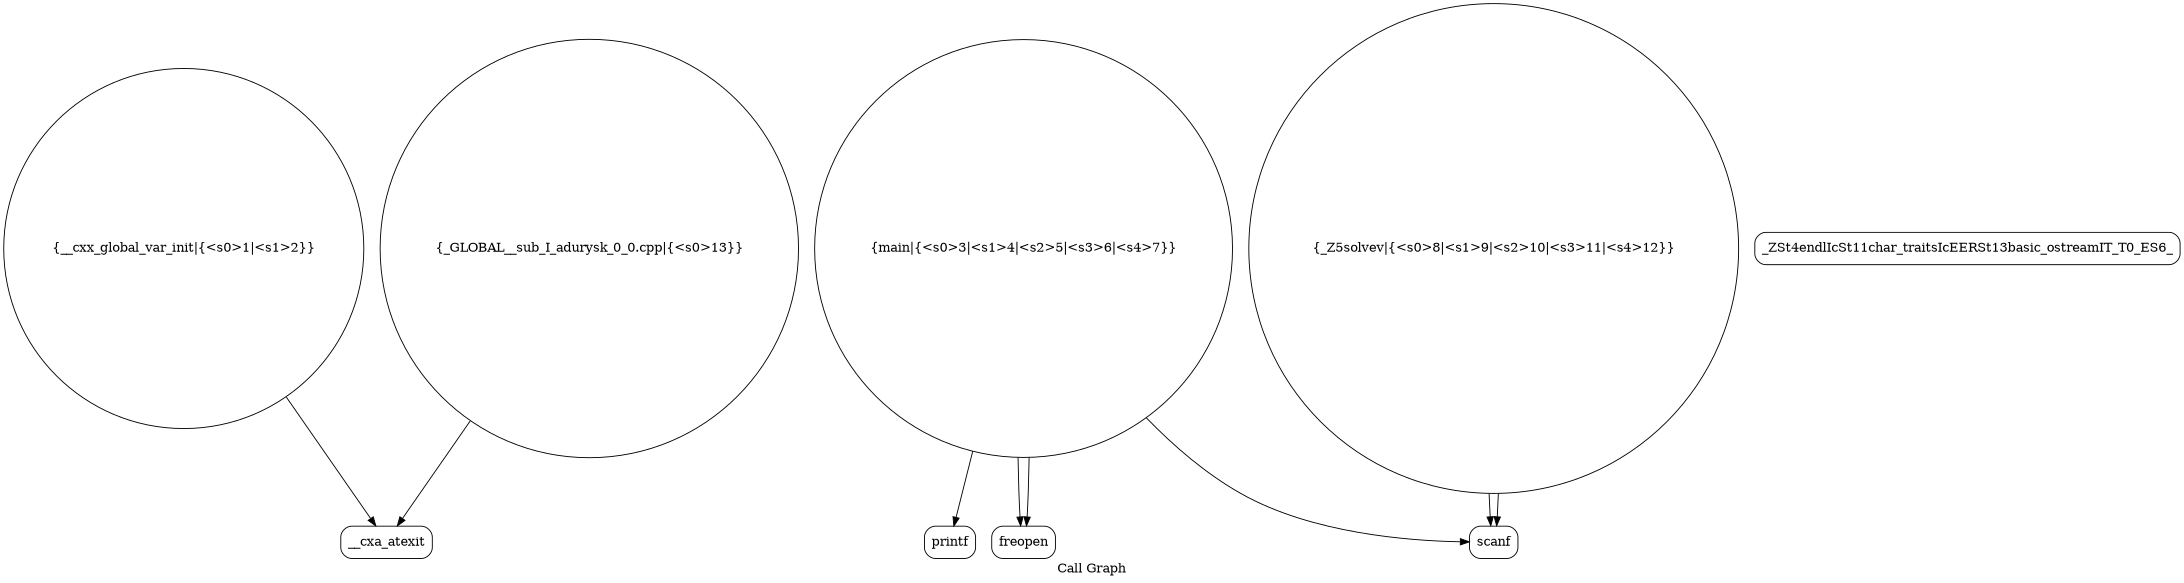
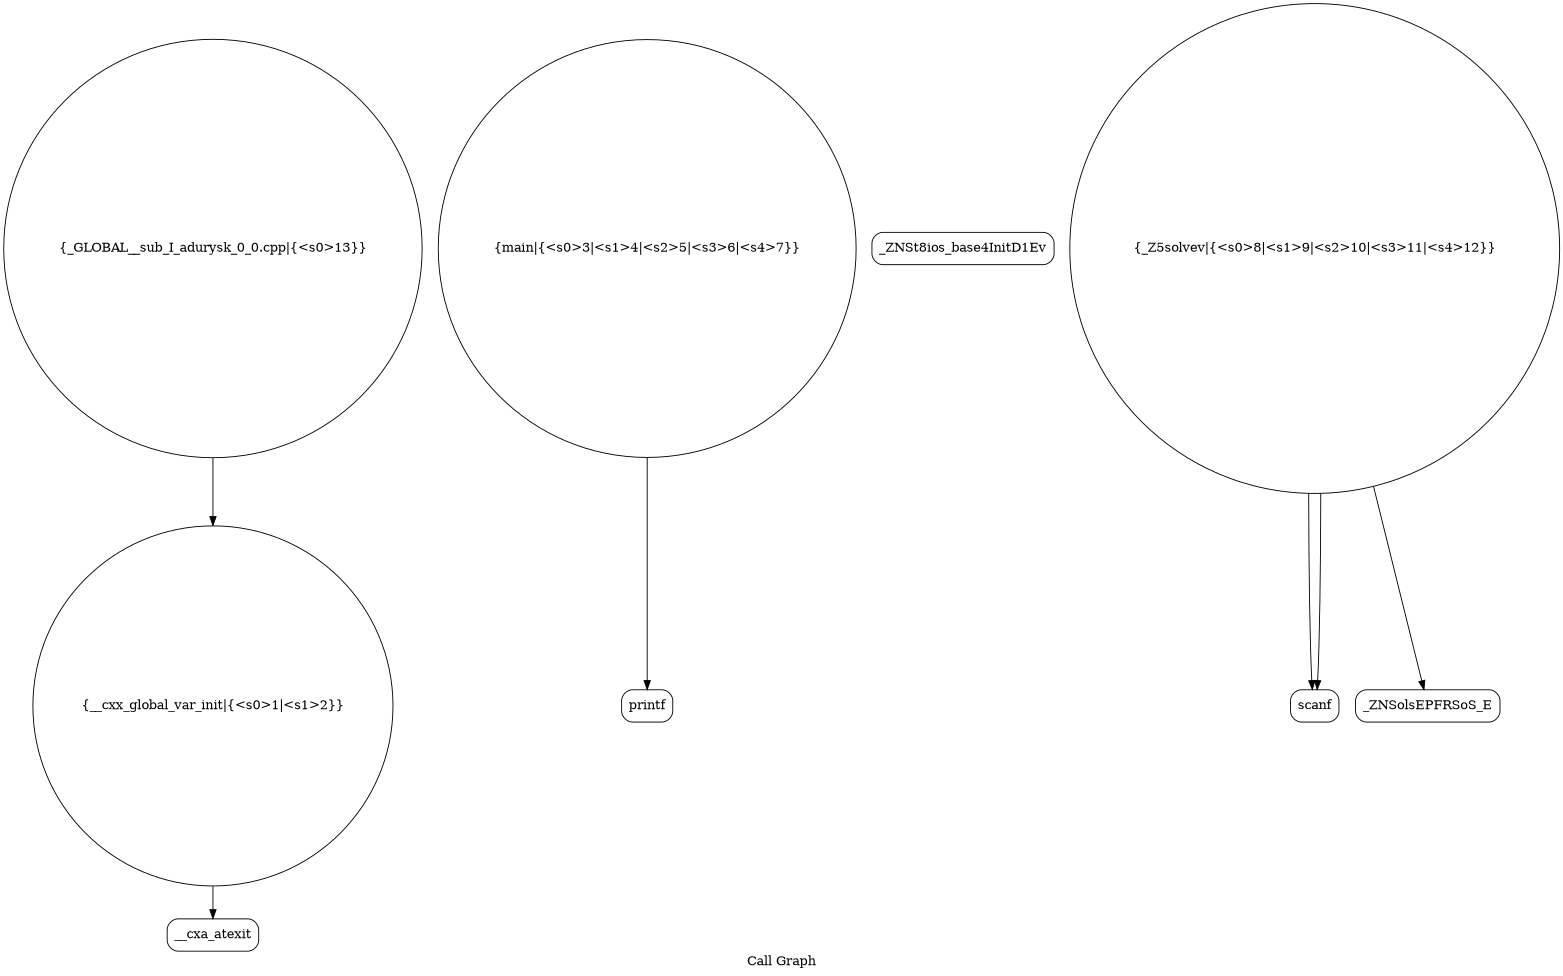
none -> (963, 248)
(1967, 249) -> none
(436, 470) -> (213, 487)
(1289, 515) -> none
(1024, 542) -> none
none -> (1428, 706)
